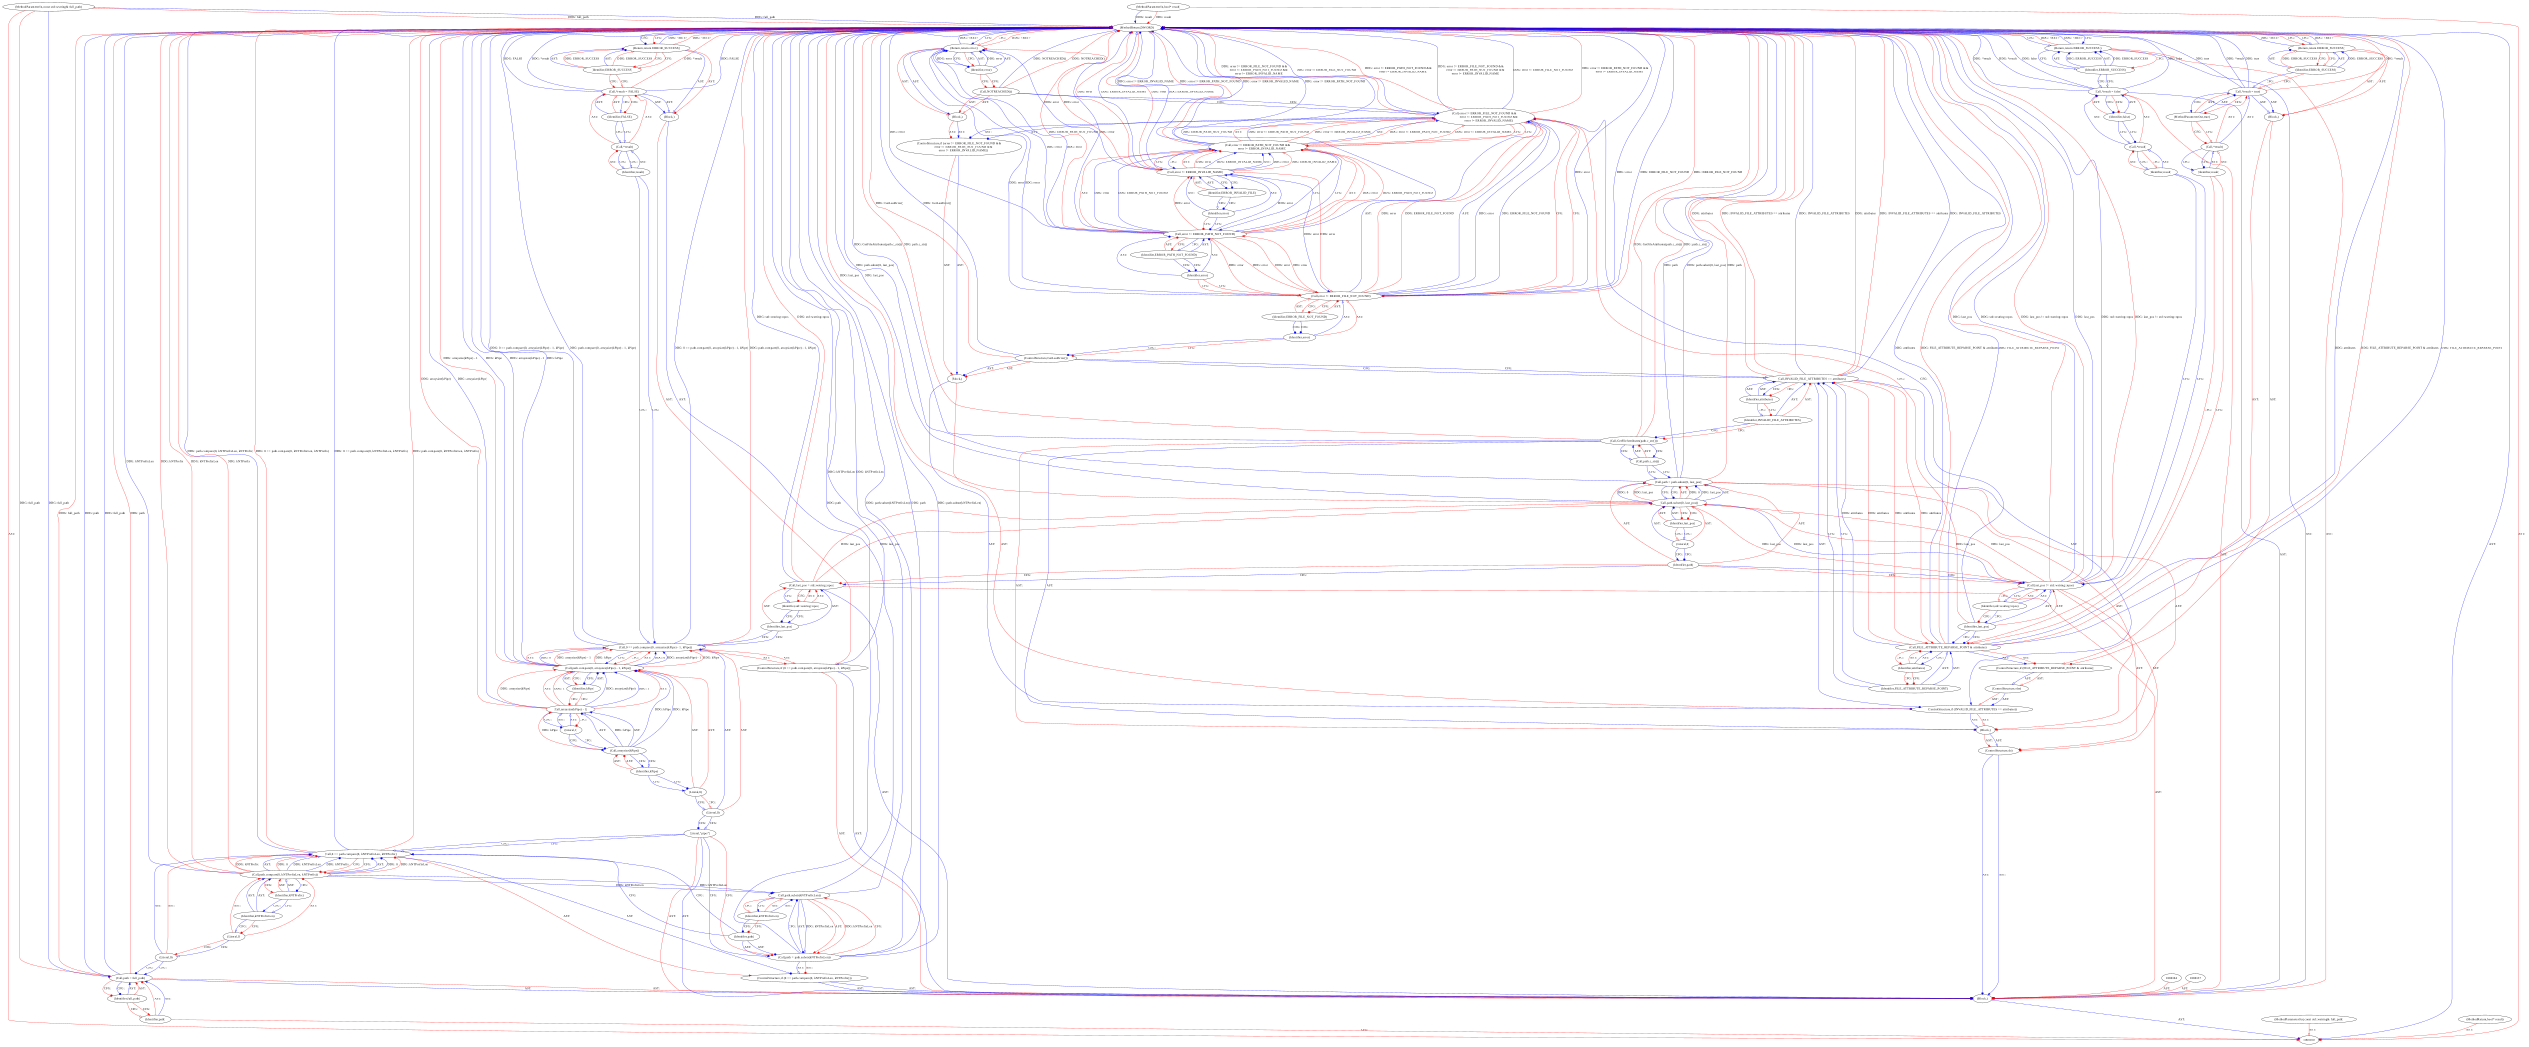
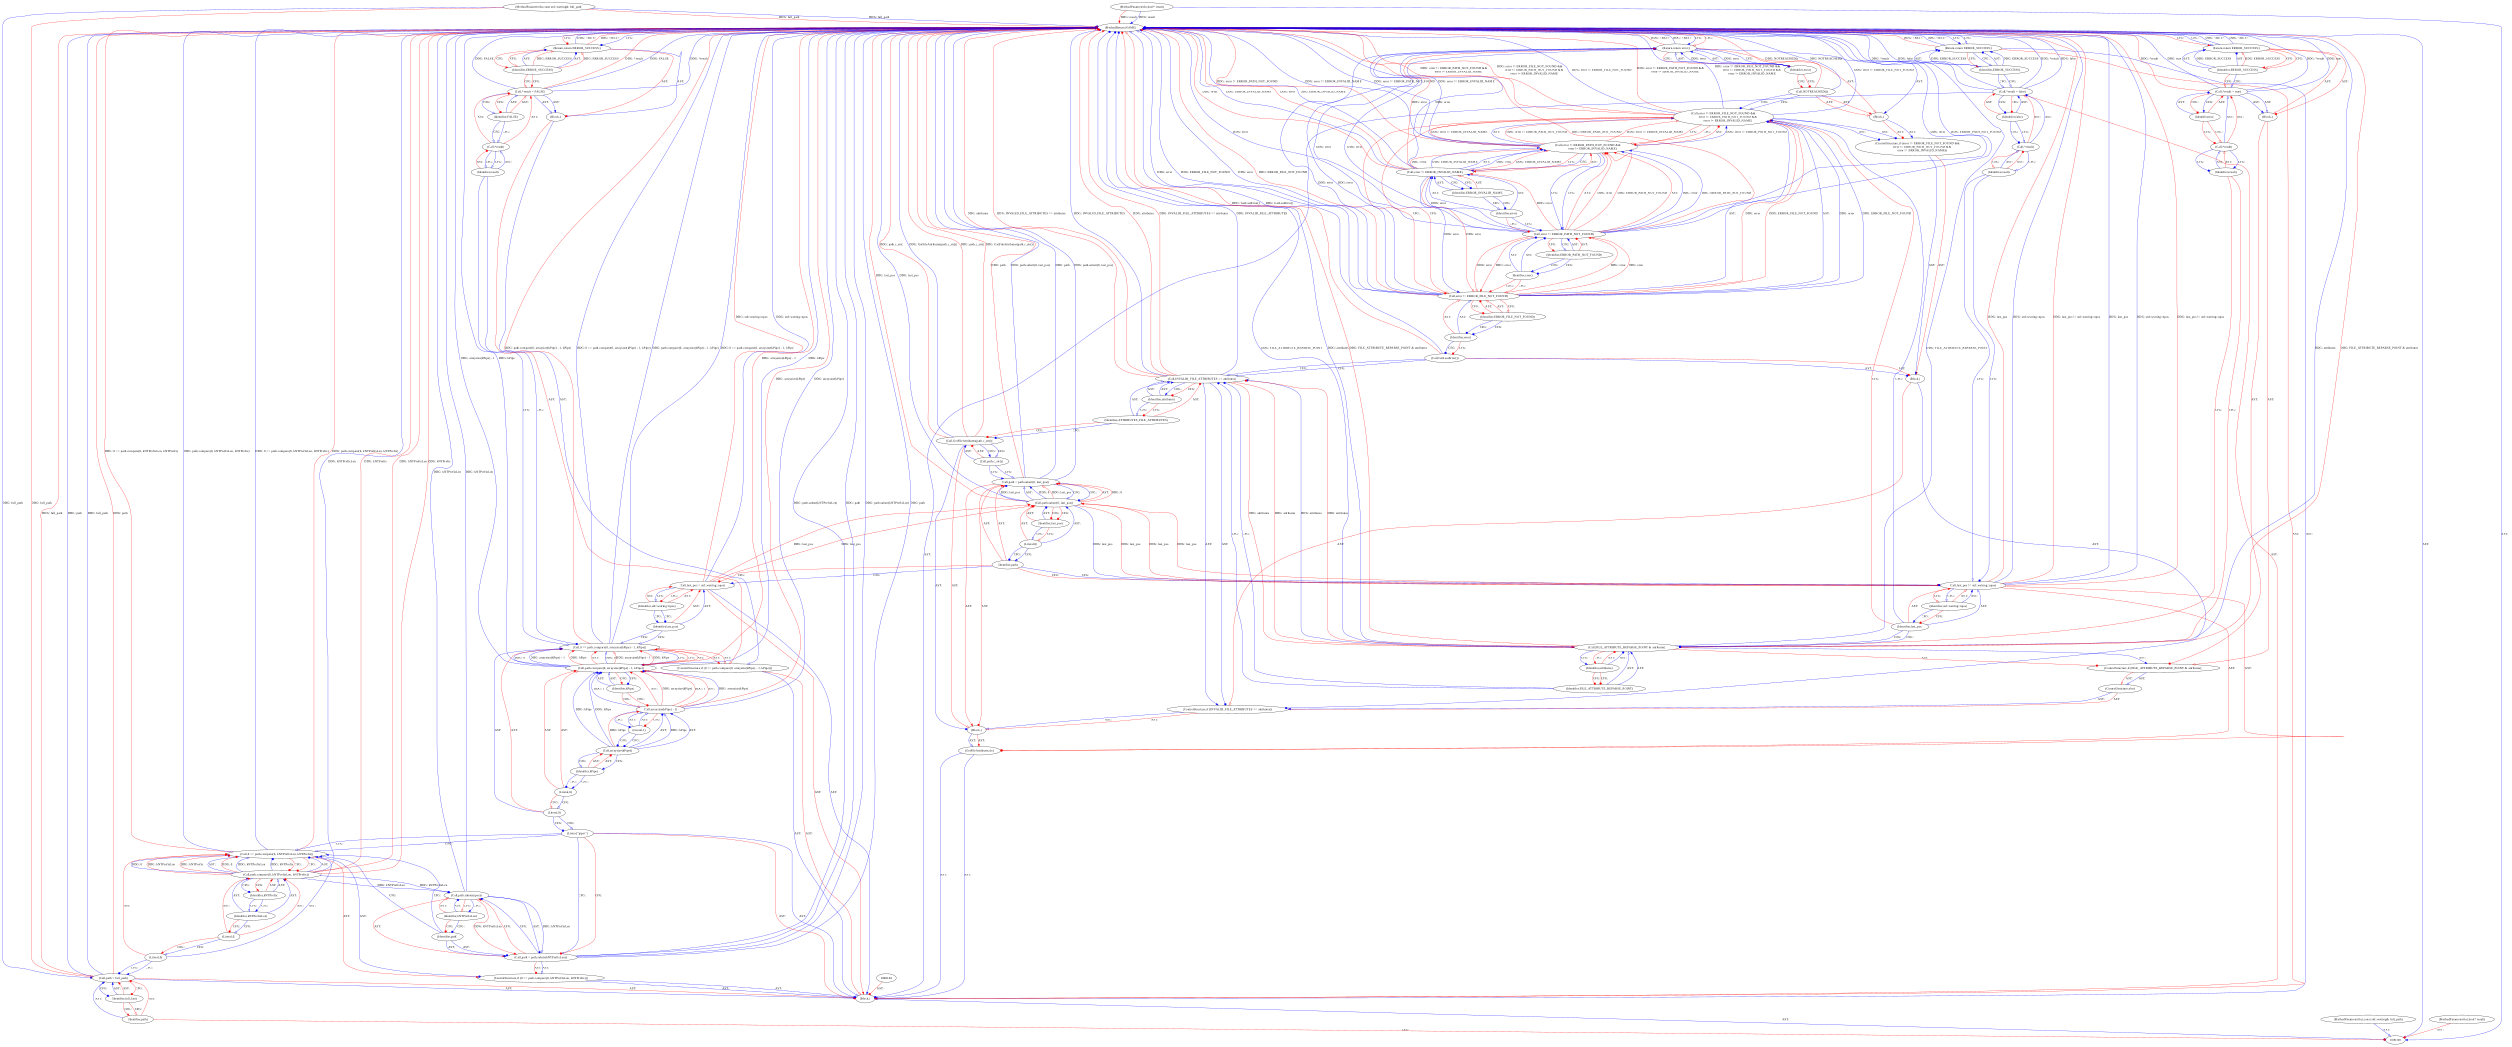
(2451, 21) -> (2383, 19)
(1137, 28) -> (1121, 28)
(2192, 117) -> (2205, 117)
(1232, 193) -> (1478, 193)
(1046, 358) -> (1445, 358)
(1773, 420) -> (1136, 420)
(1999, 751) -> (979, 751)
(799, 895) -> (466, 895)
(2196, 978) -> none
(127, 999) -> (124, 999)
(2485, 1019) -> (2462, 1019)
(2309, 1028) -> (2381, 1029)
(644, 1032) -> none
